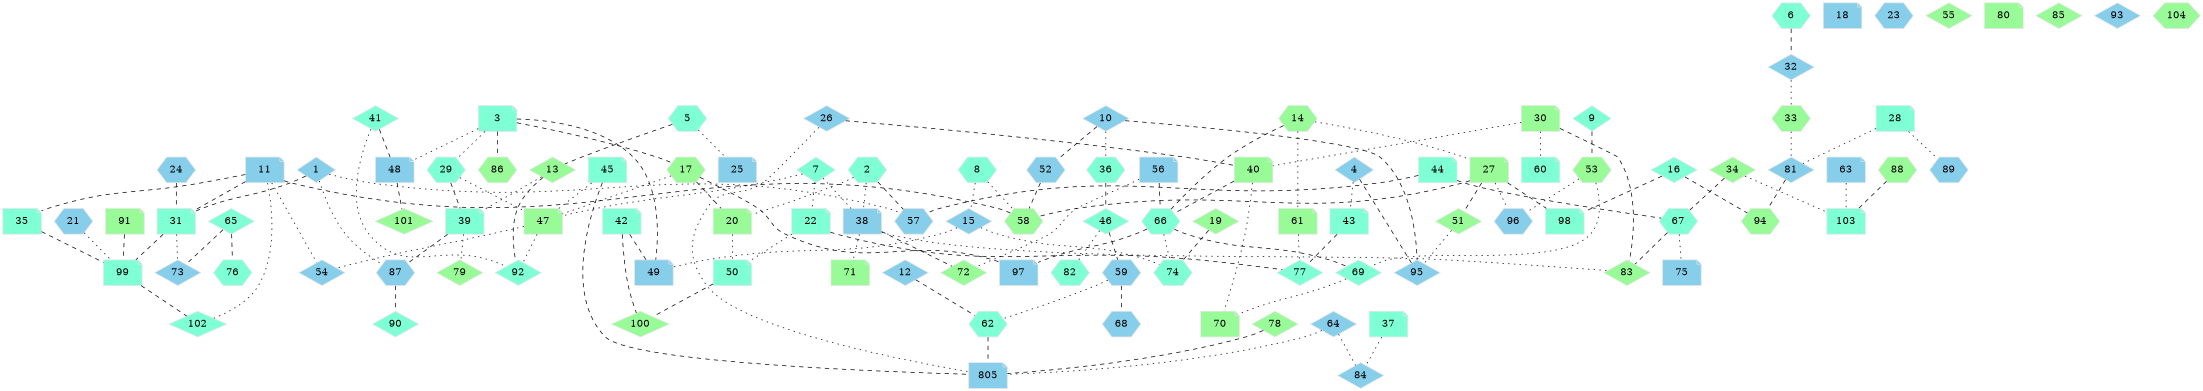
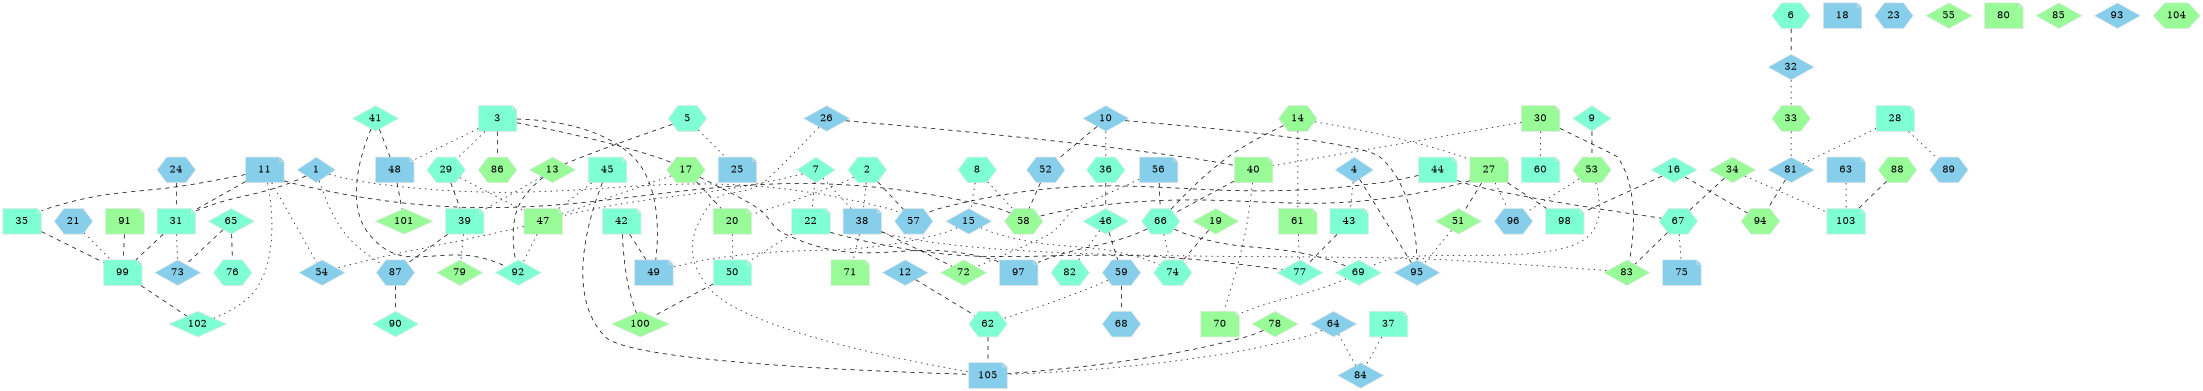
(382, 247) -> (382, 247)
(988, 376) -> (988, 376)
